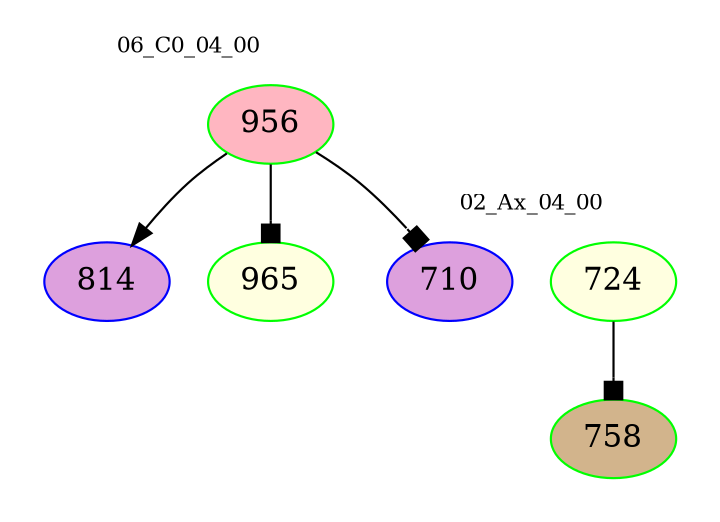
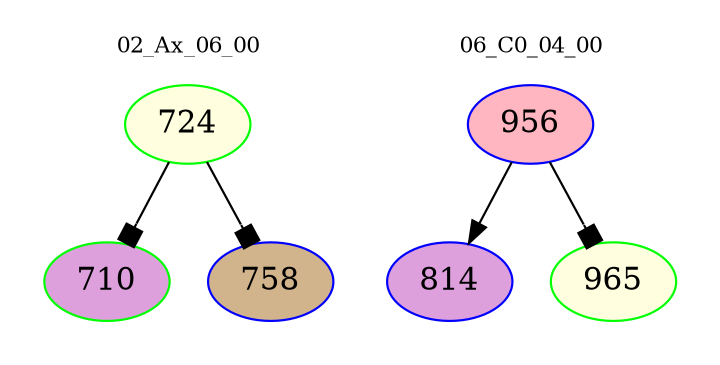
(271, 124) -> (531, 124)
(532, 204) -> (189, 47)
(384, 205) -> (153, 193)
(450, 282) -> (107, 282)
(614, 439) -> (271, 282)
